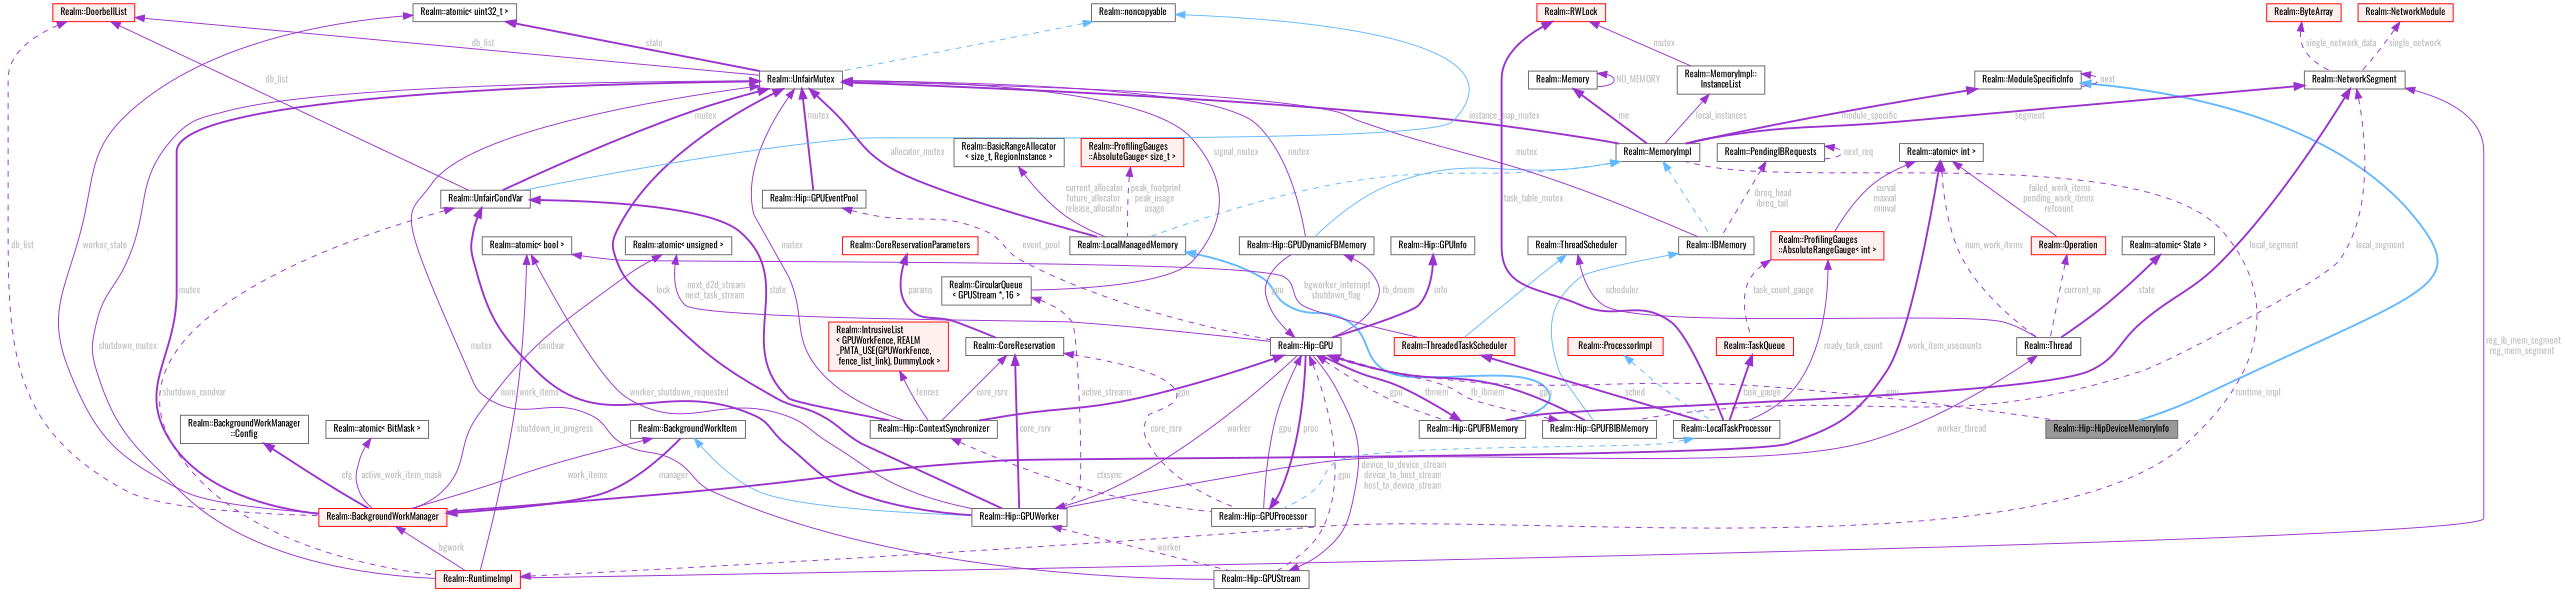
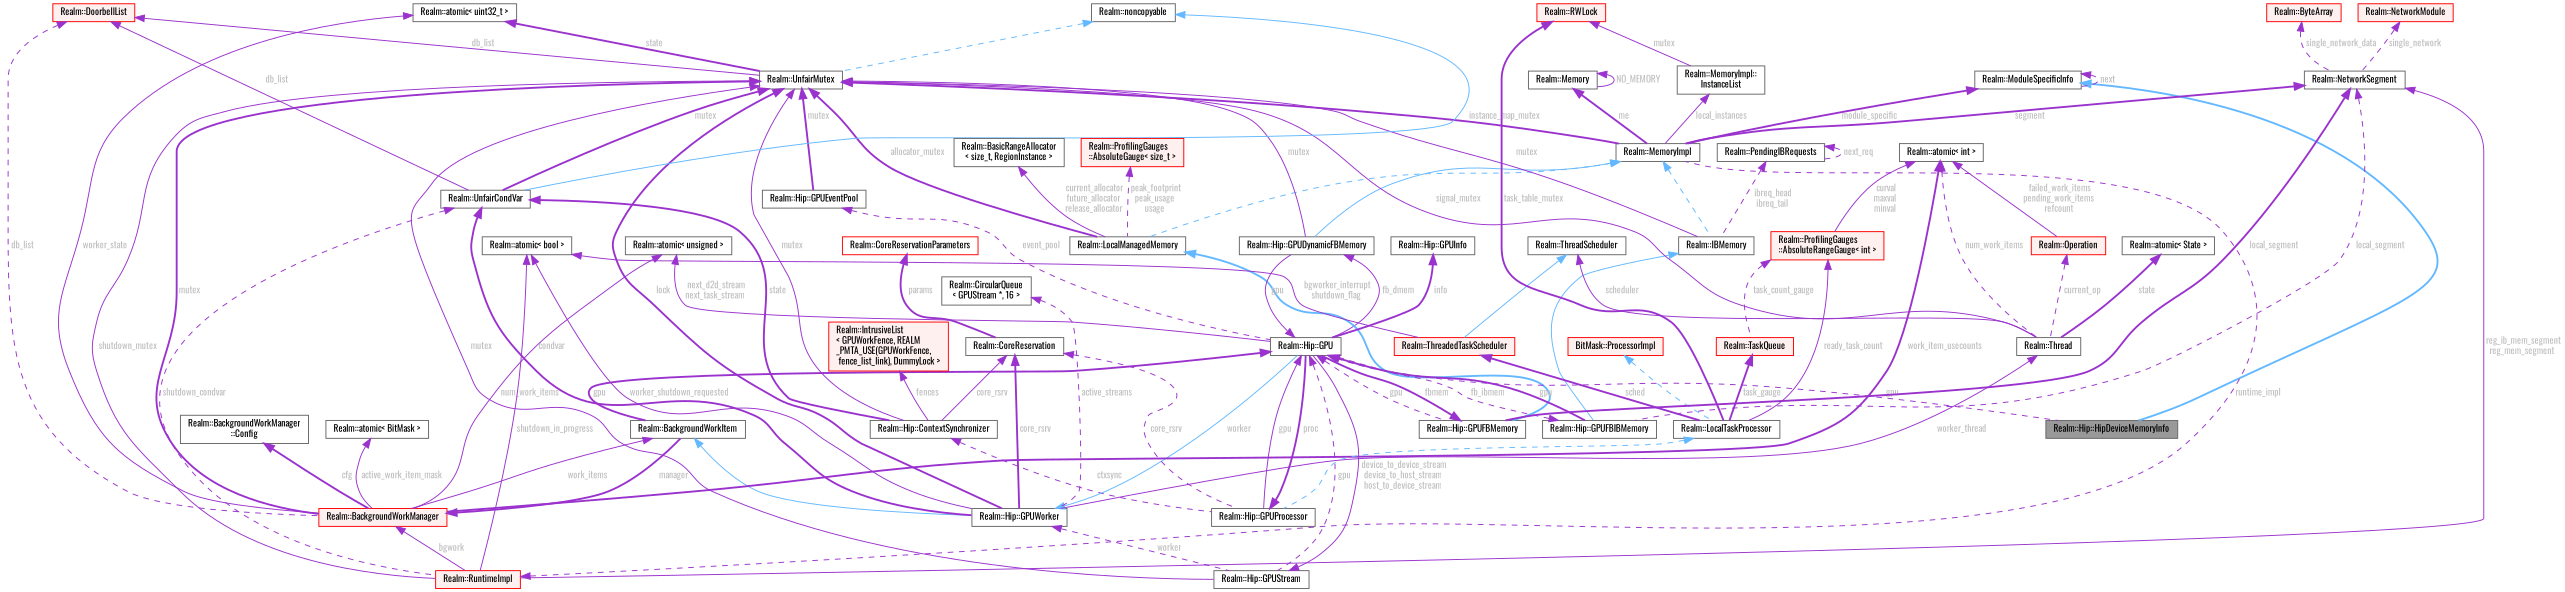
(1173, 125) -> (1445, 218)
(1616, 347) -> (1616, 347)
(1129, 400) -> (890, 372)
(1189, 443) -> (1189, 443)
